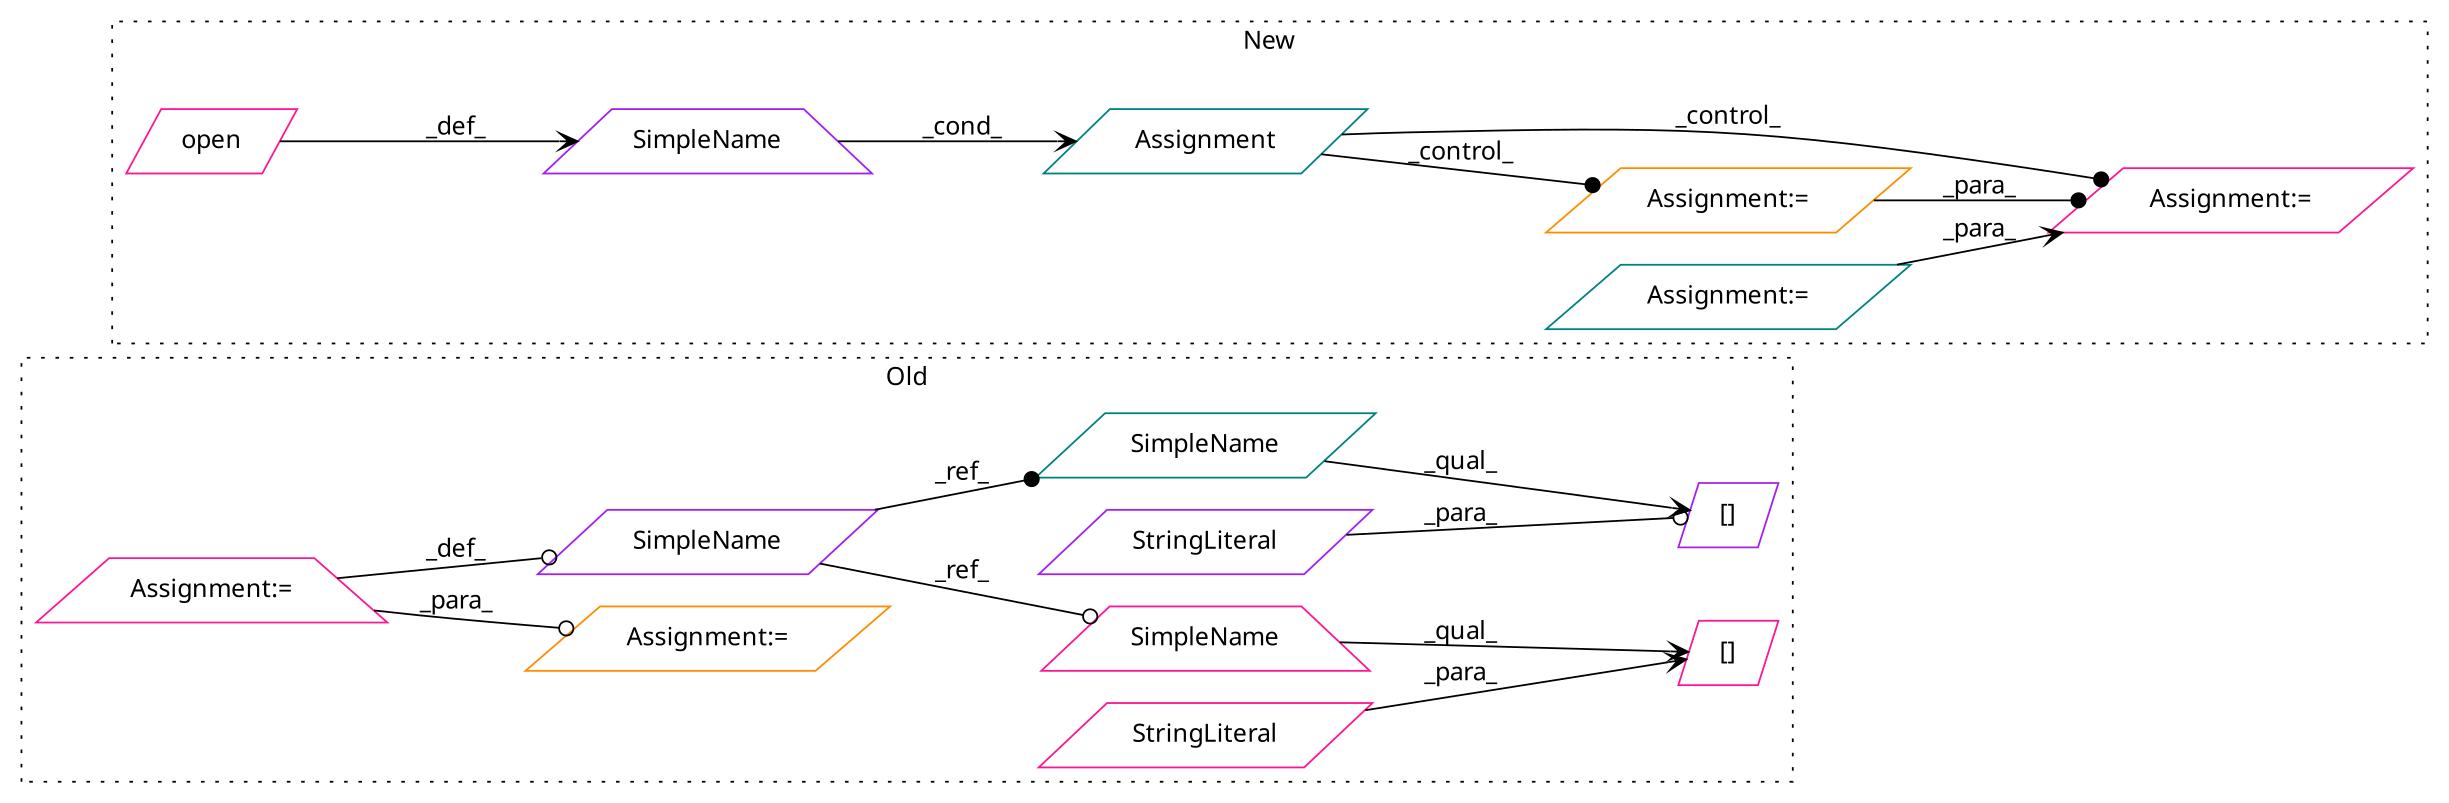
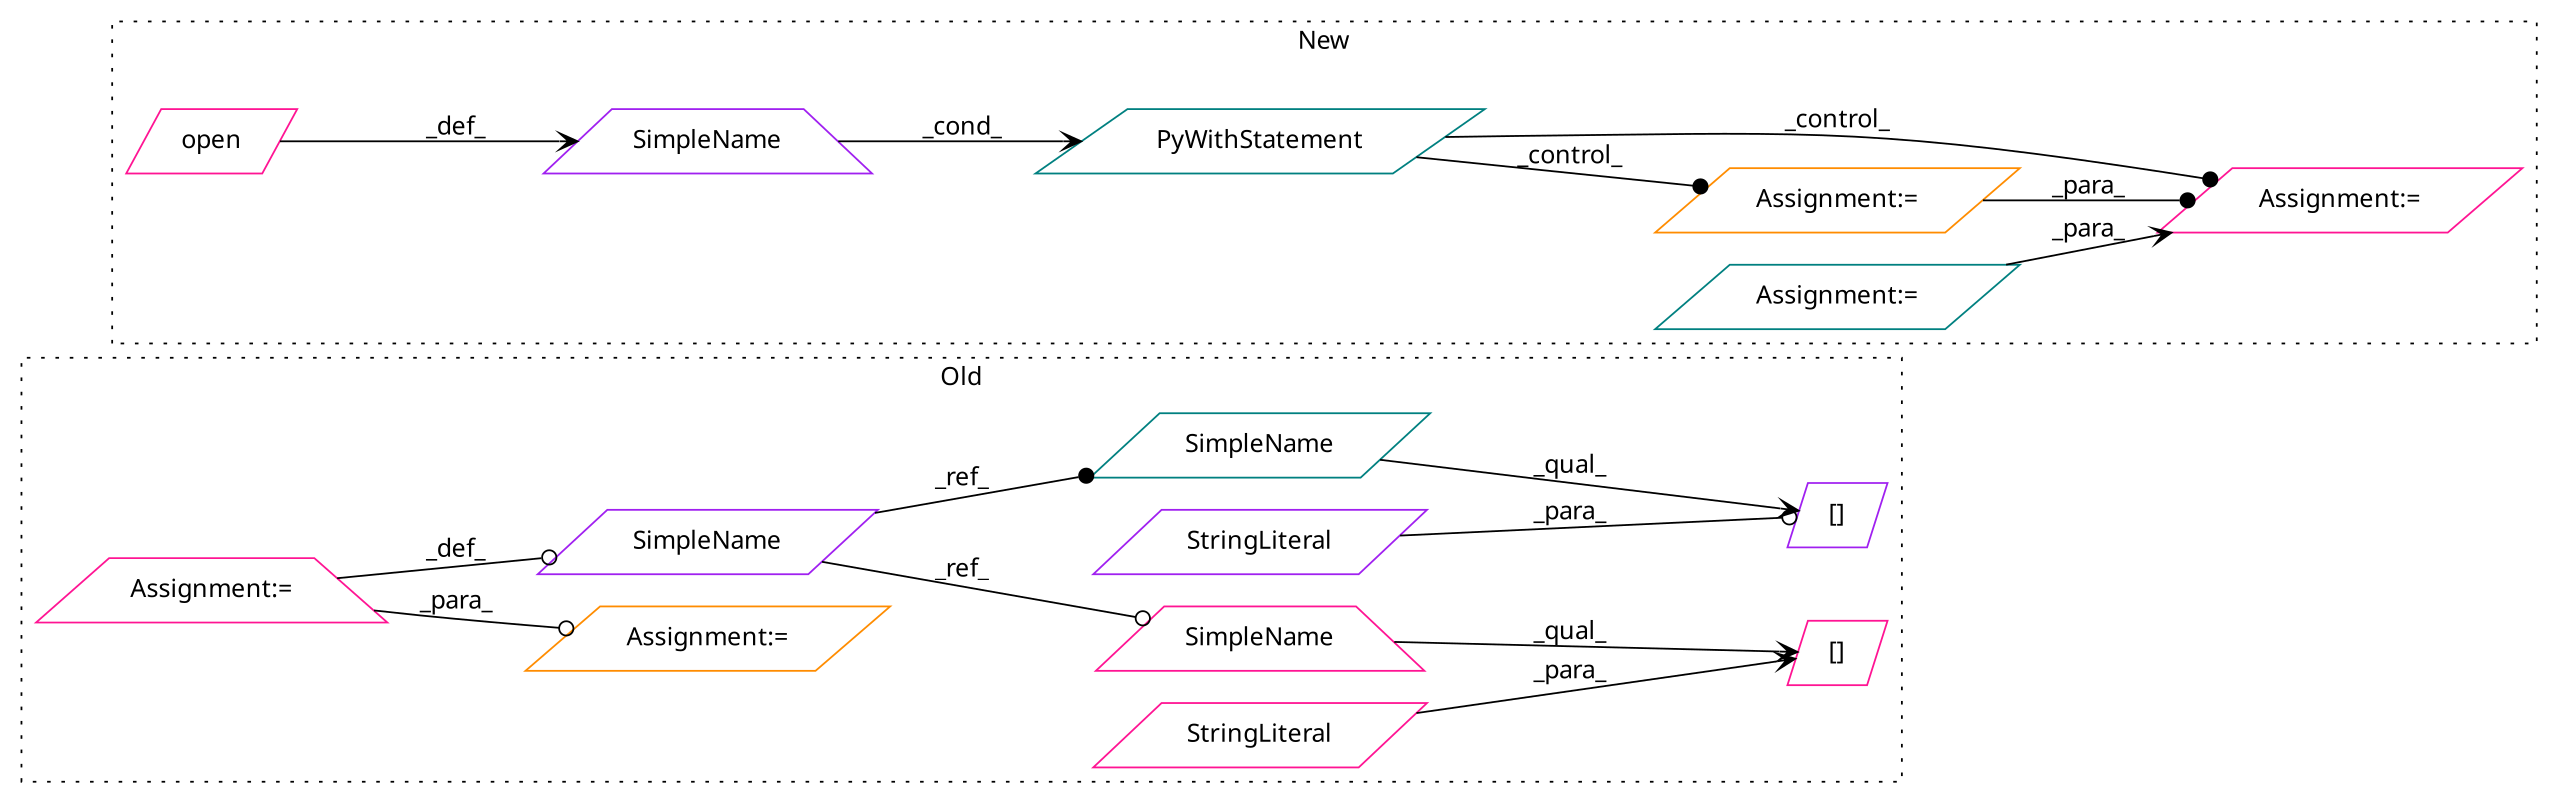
(1206, 141) -> (1260, 141)
